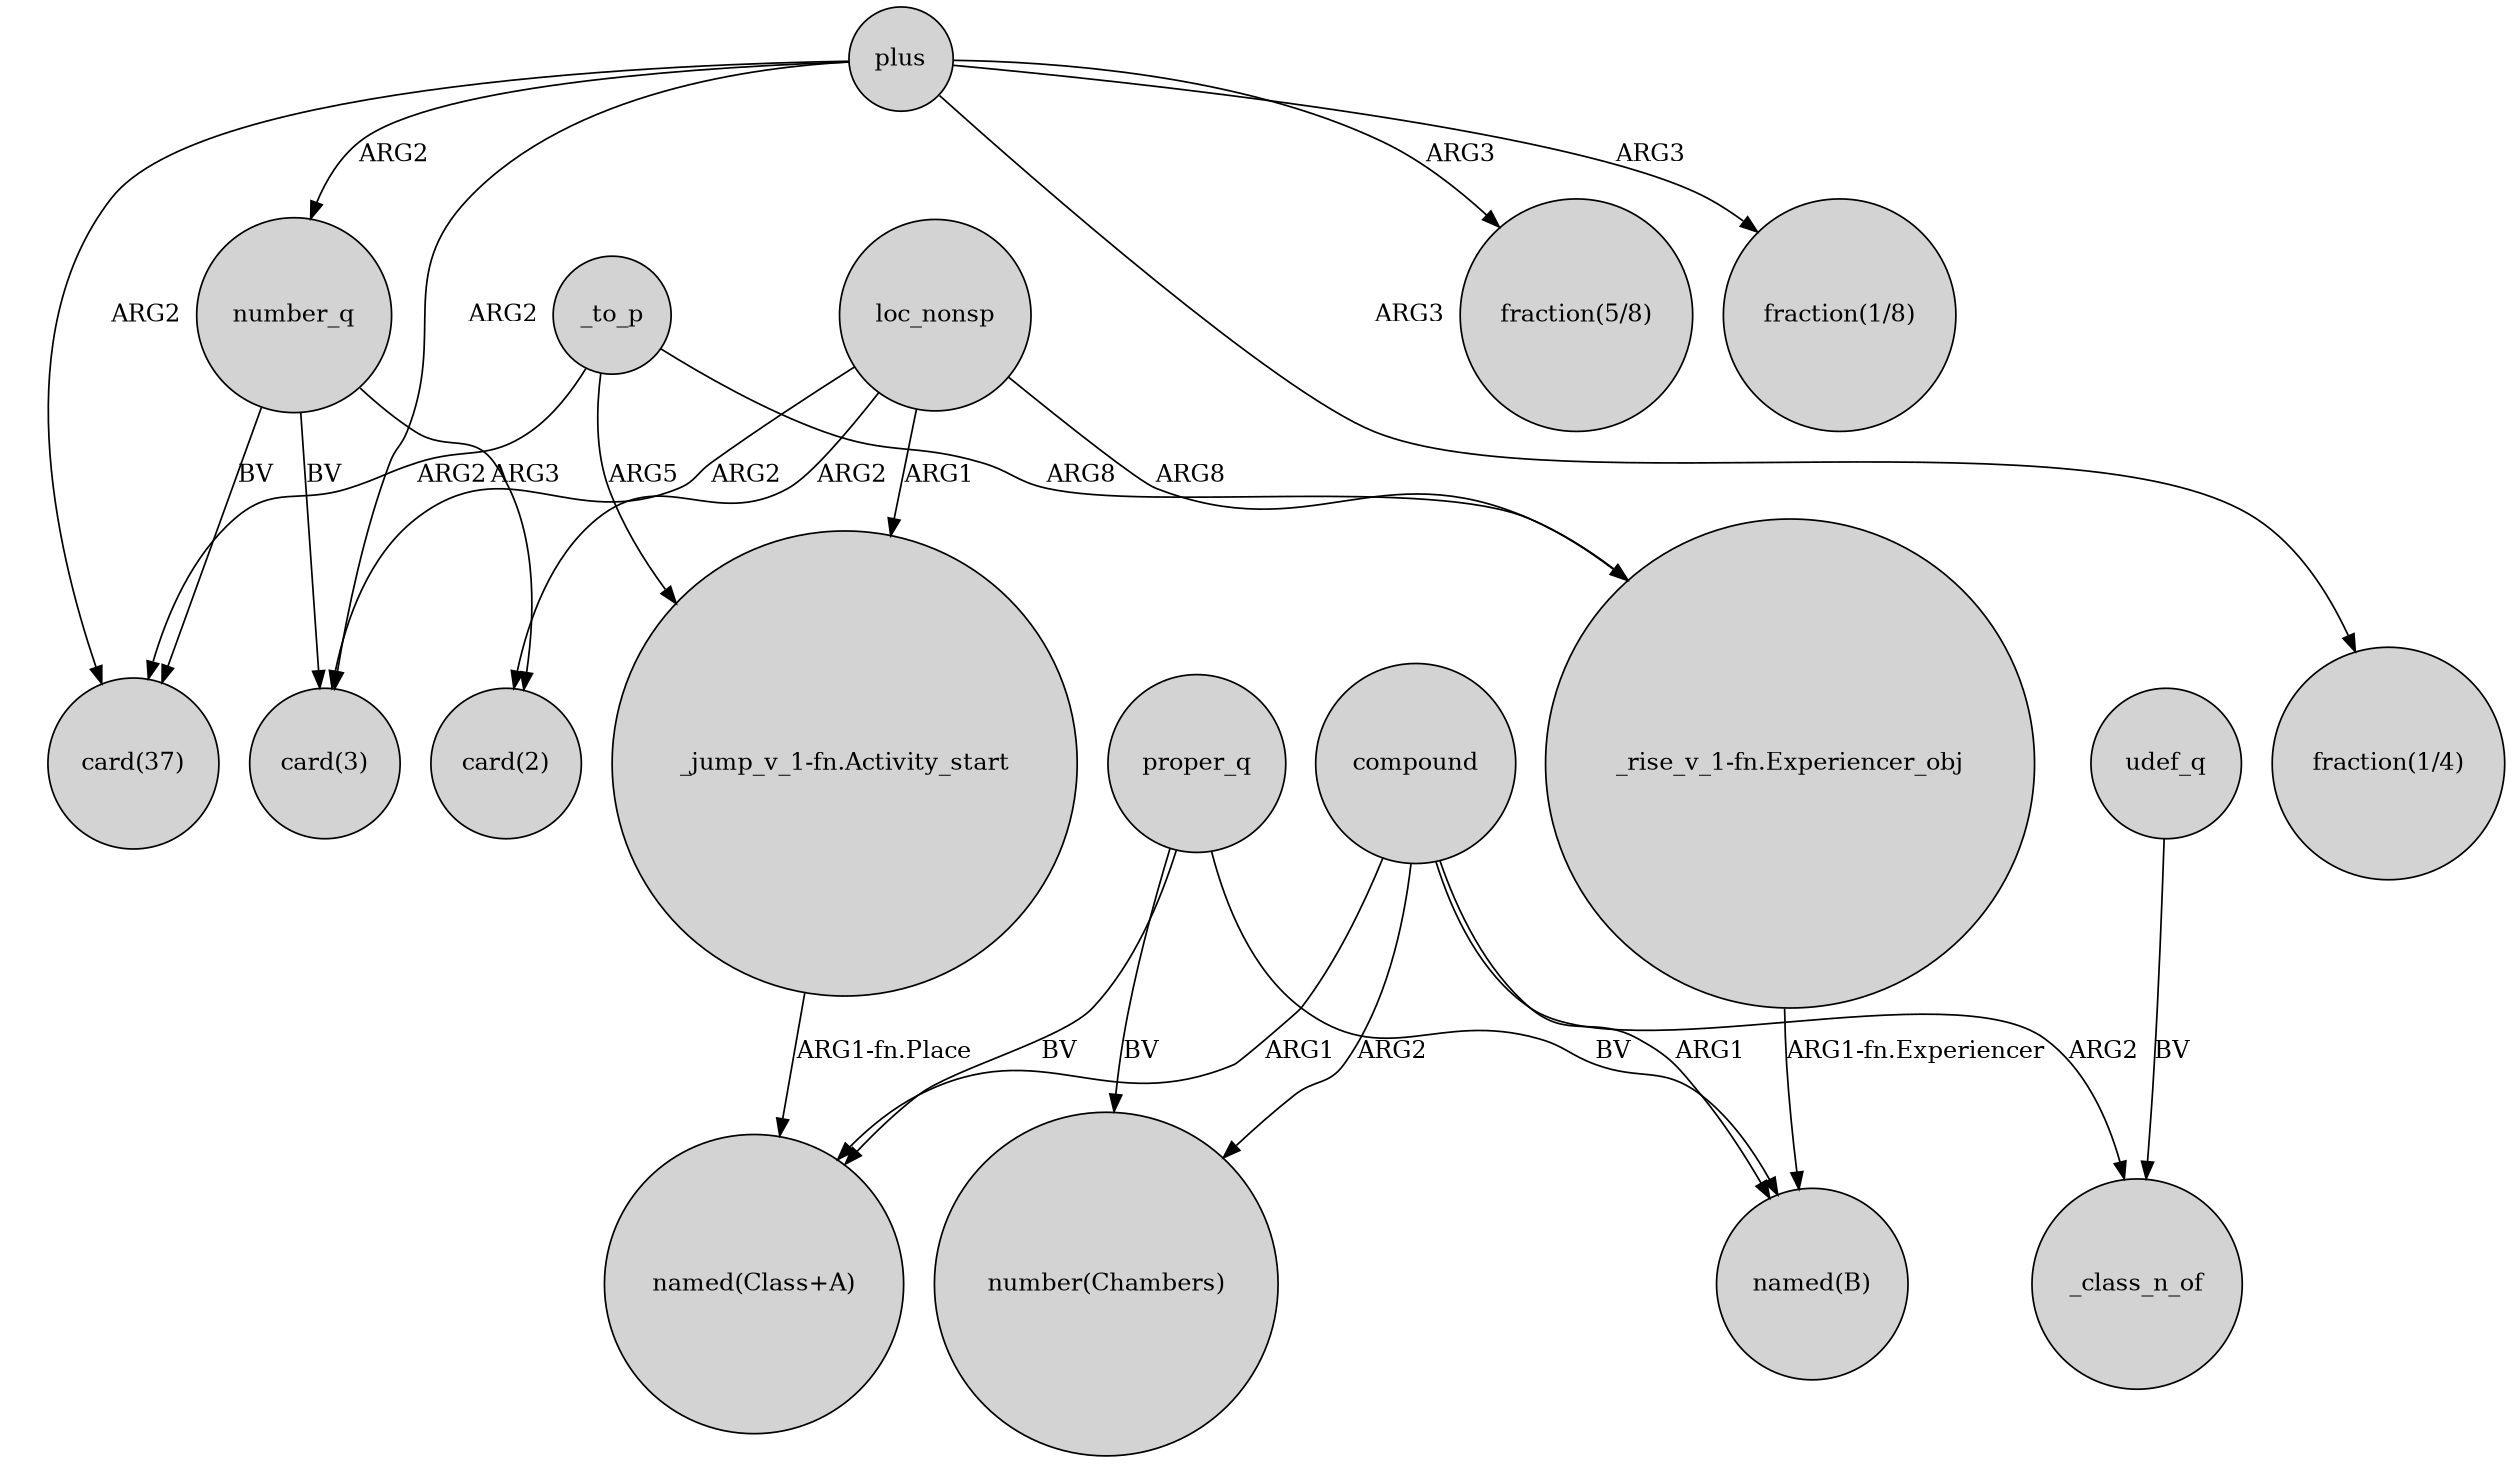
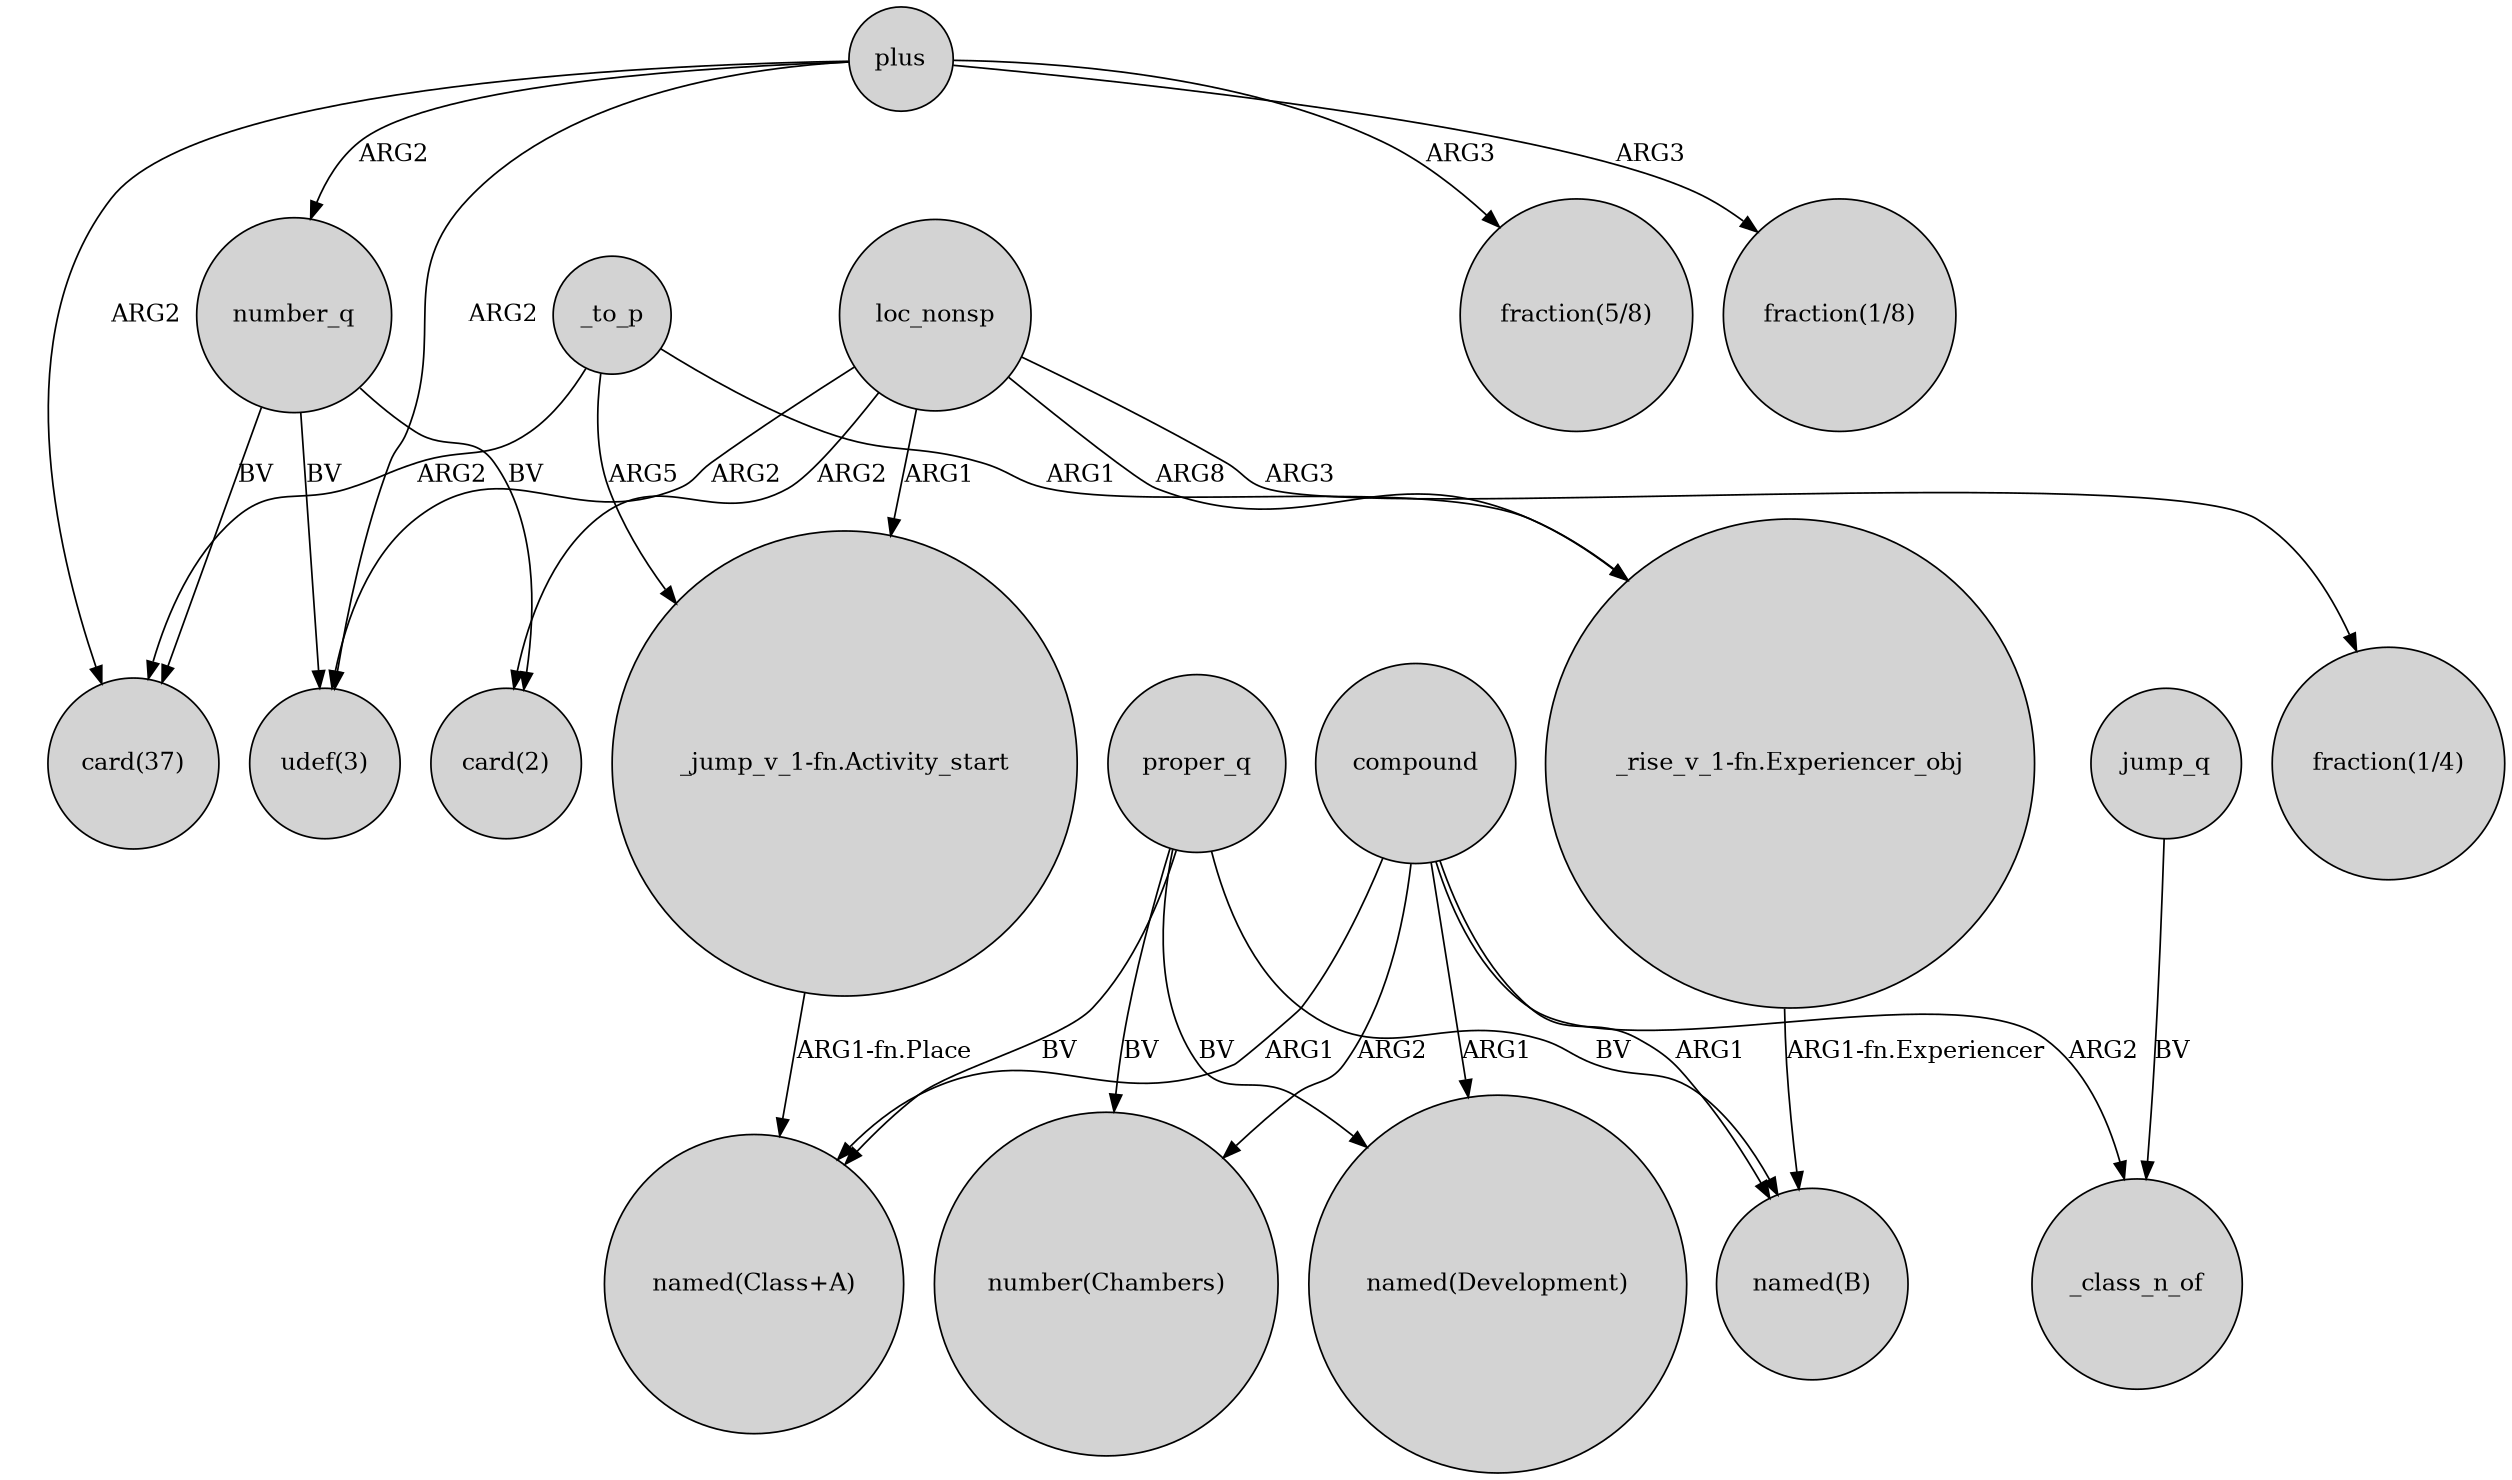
(1618, 462) -> (1699, 496)
(526, 475) -> (526, 475)
(1081, 475) -> (1081, 475)
(325, 764) -> (325, 764)
(2166, 764) -> (2166, 764)
none -> (1498, 1284)
